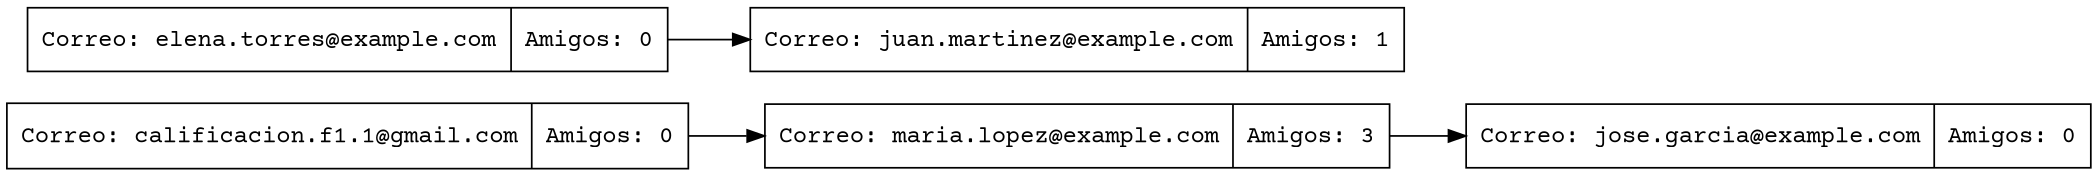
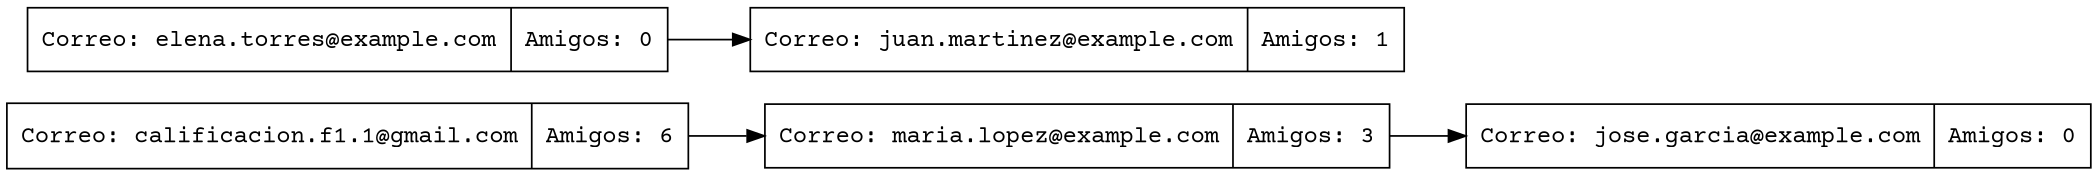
(610, 135) -> (610, 135)
